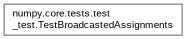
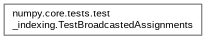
(93, 20) -> (103, 20)
